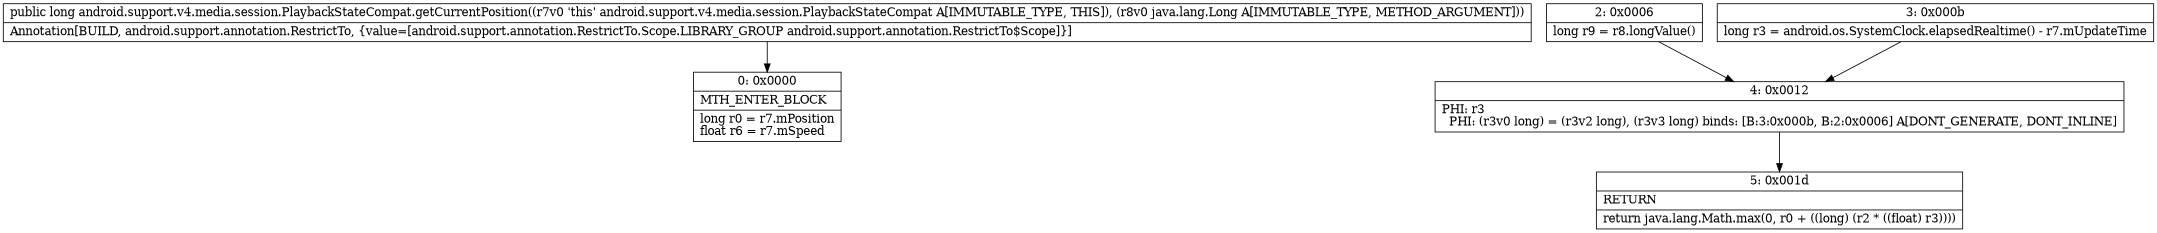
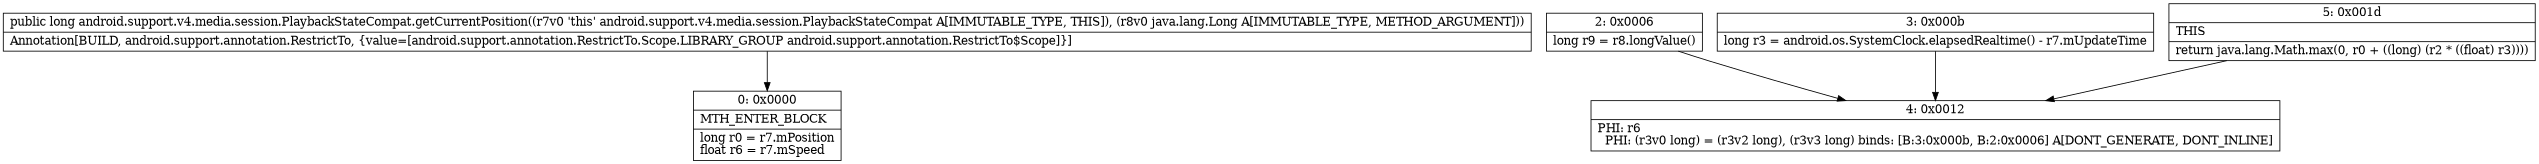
(1465, 110) -> (1621, 129)
(1780, 148) -> (2140, 80)
(1630, 200) -> (2191, 32)
